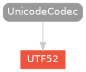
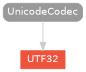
(43, 60) -> (43, 60)
